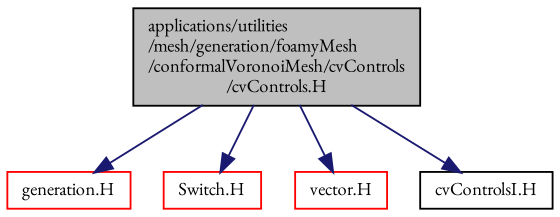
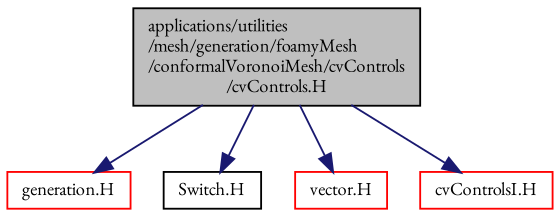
(212, 190) -> (212, 190)
(486, 190) -> (486, 190)
